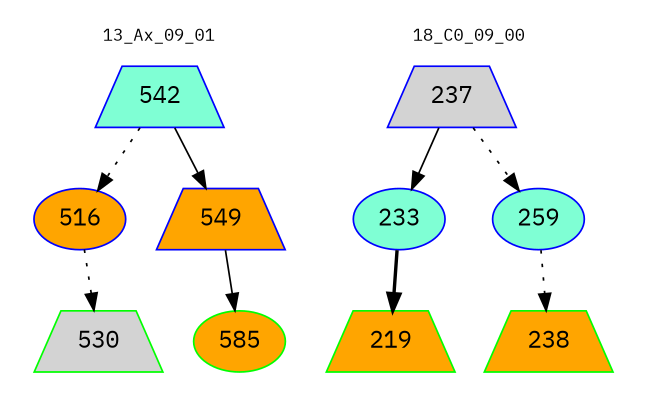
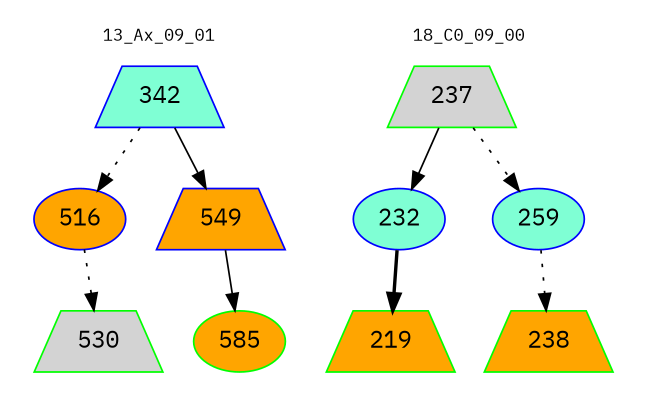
(160, 97) -> (160, 97)
(452, 97) -> (452, 97)
(399, 219) -> (399, 219)
